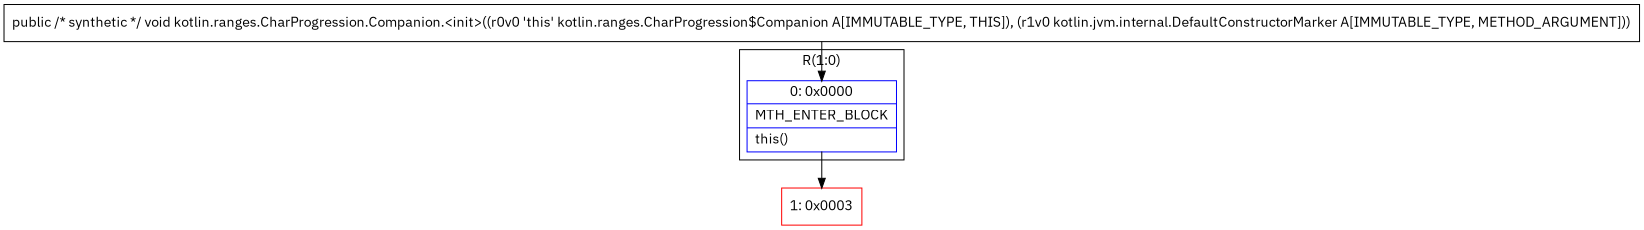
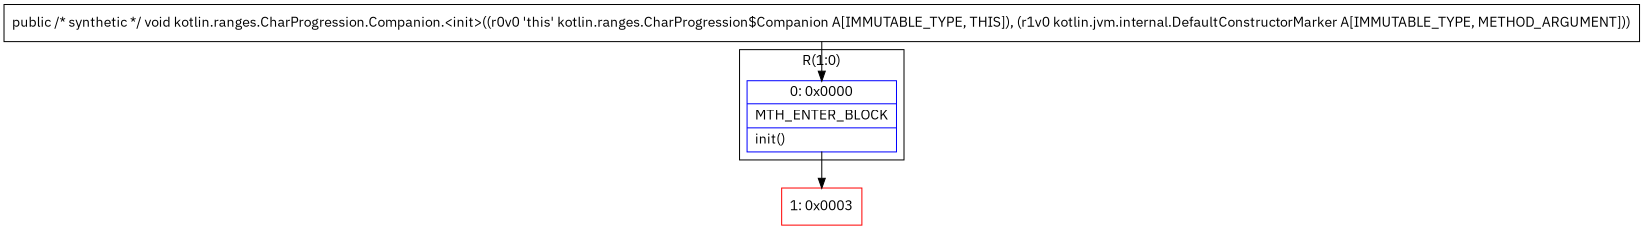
(772, 139) -> (771, 139)
